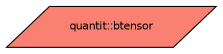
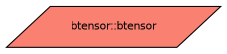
(111, 27) -> (114, 27)
